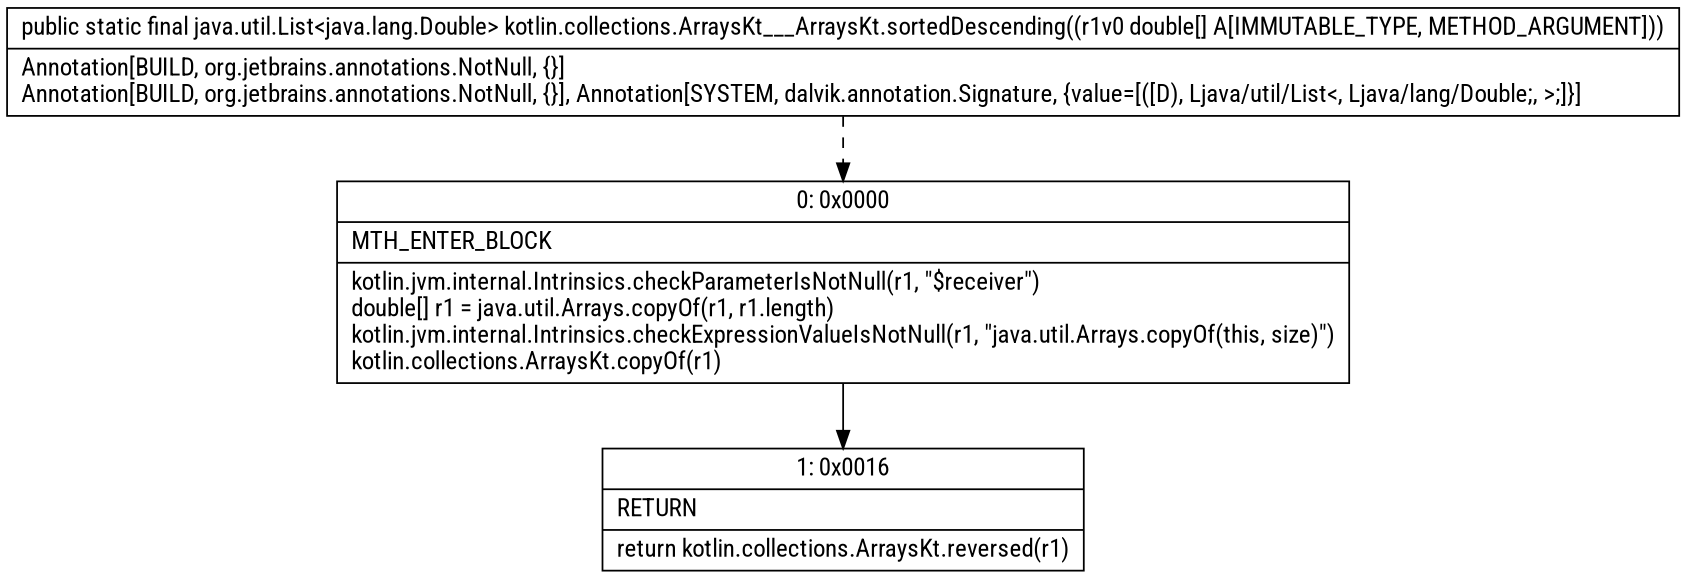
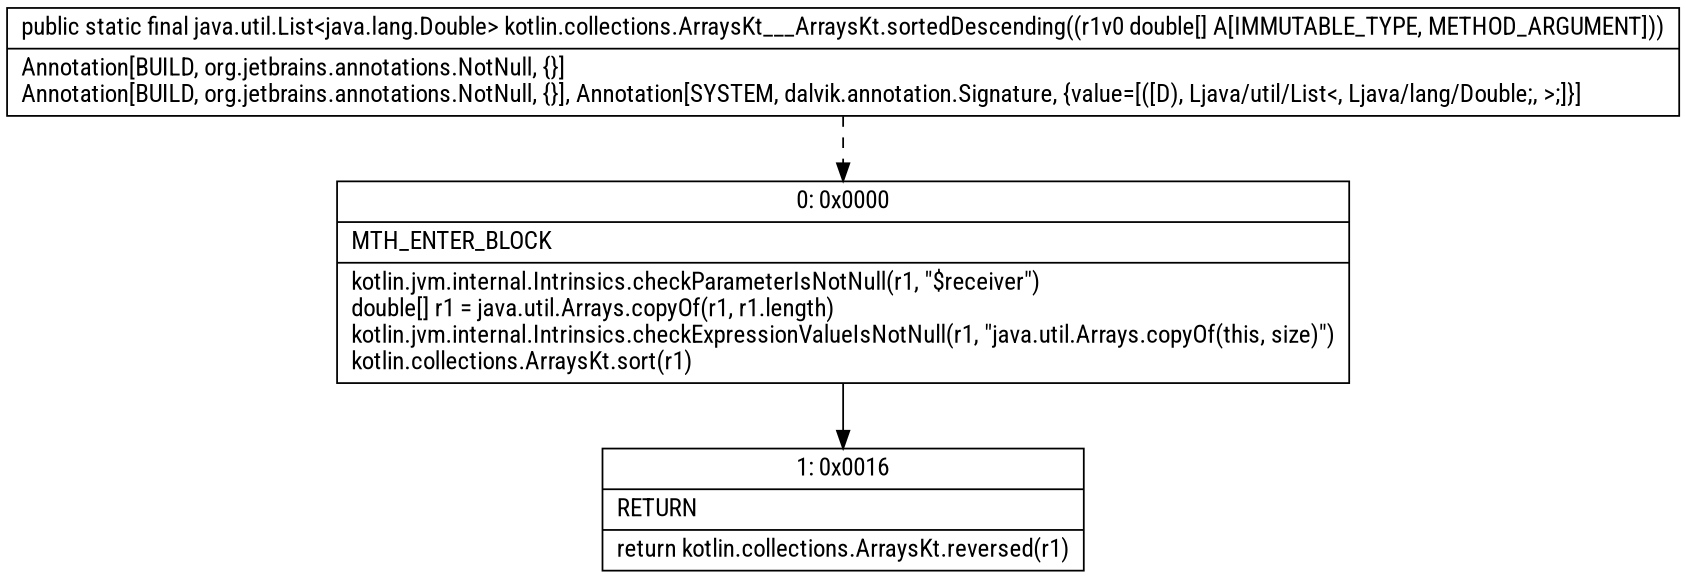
(537, 362) -> (522, 362)
